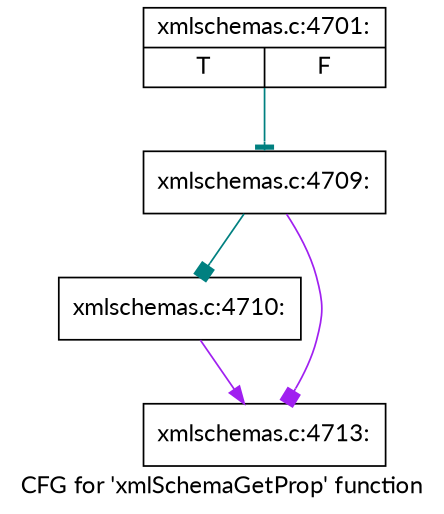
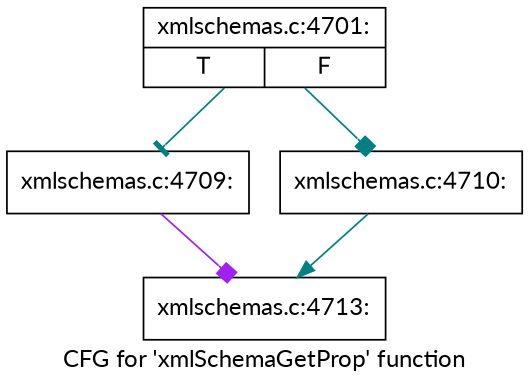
(227, 239) -> (331, 113)
(217, 365) -> (339, 240)
